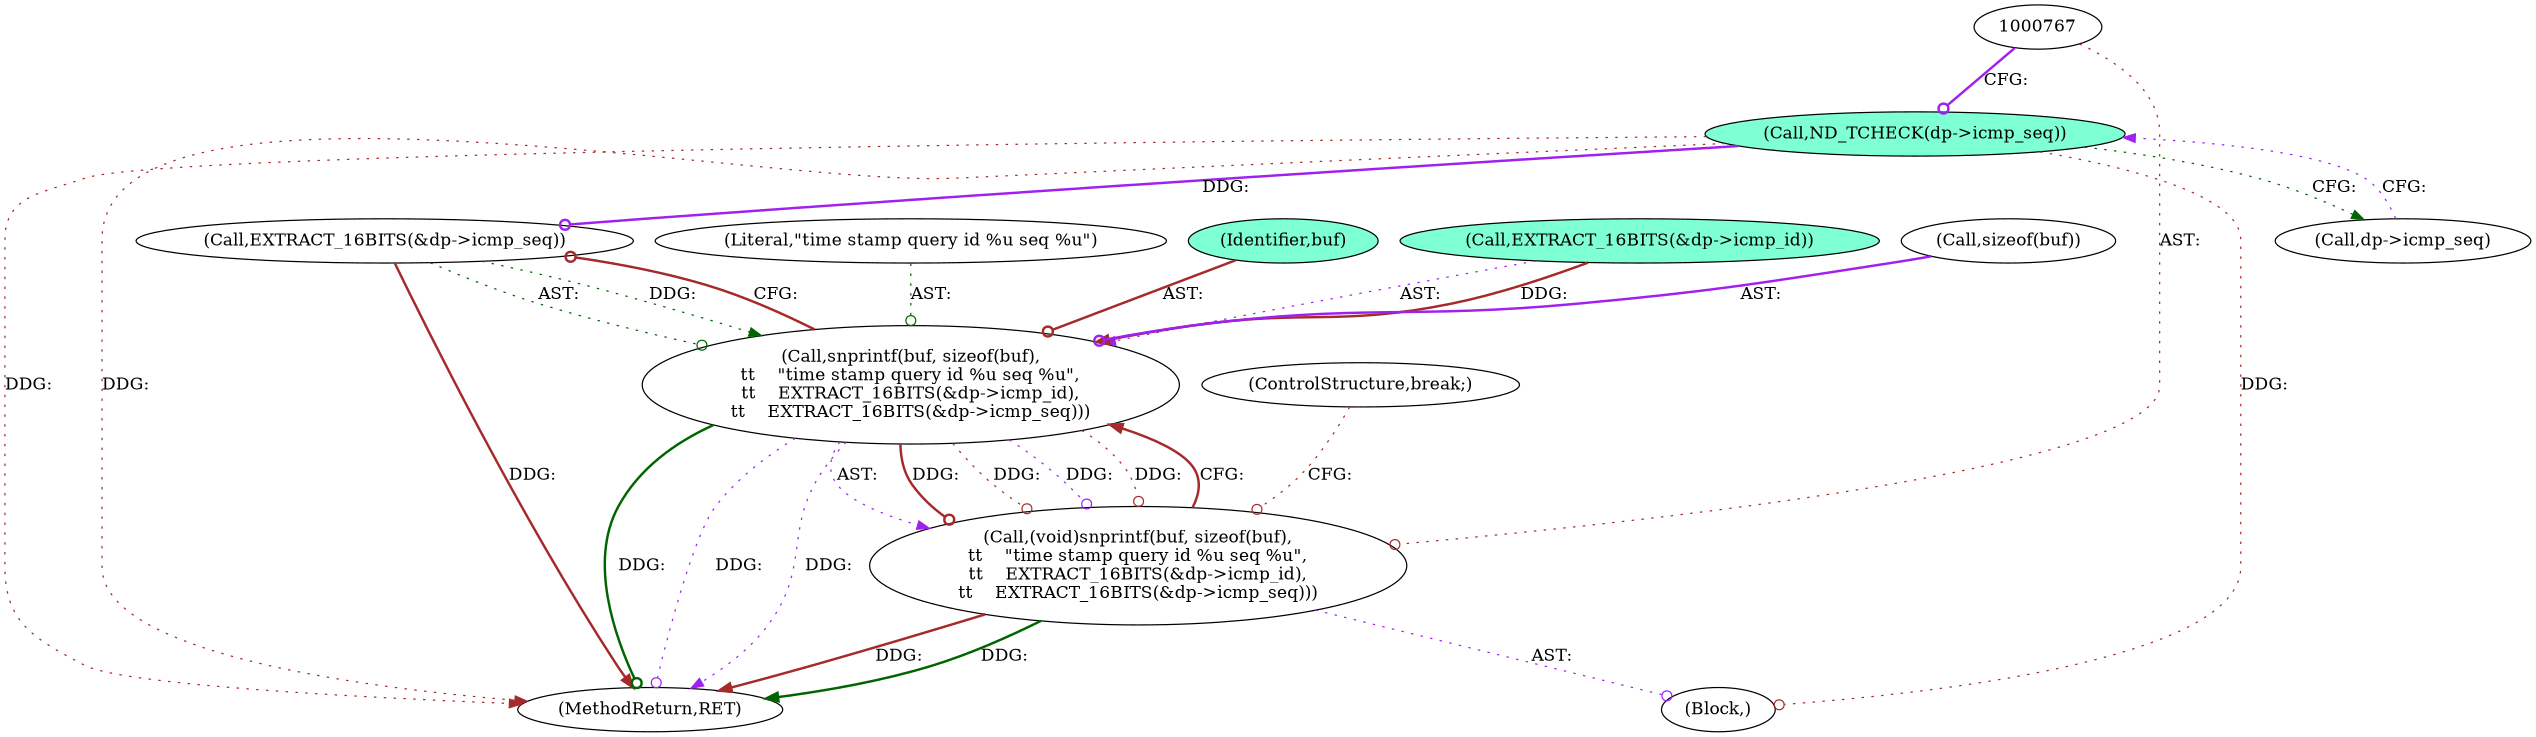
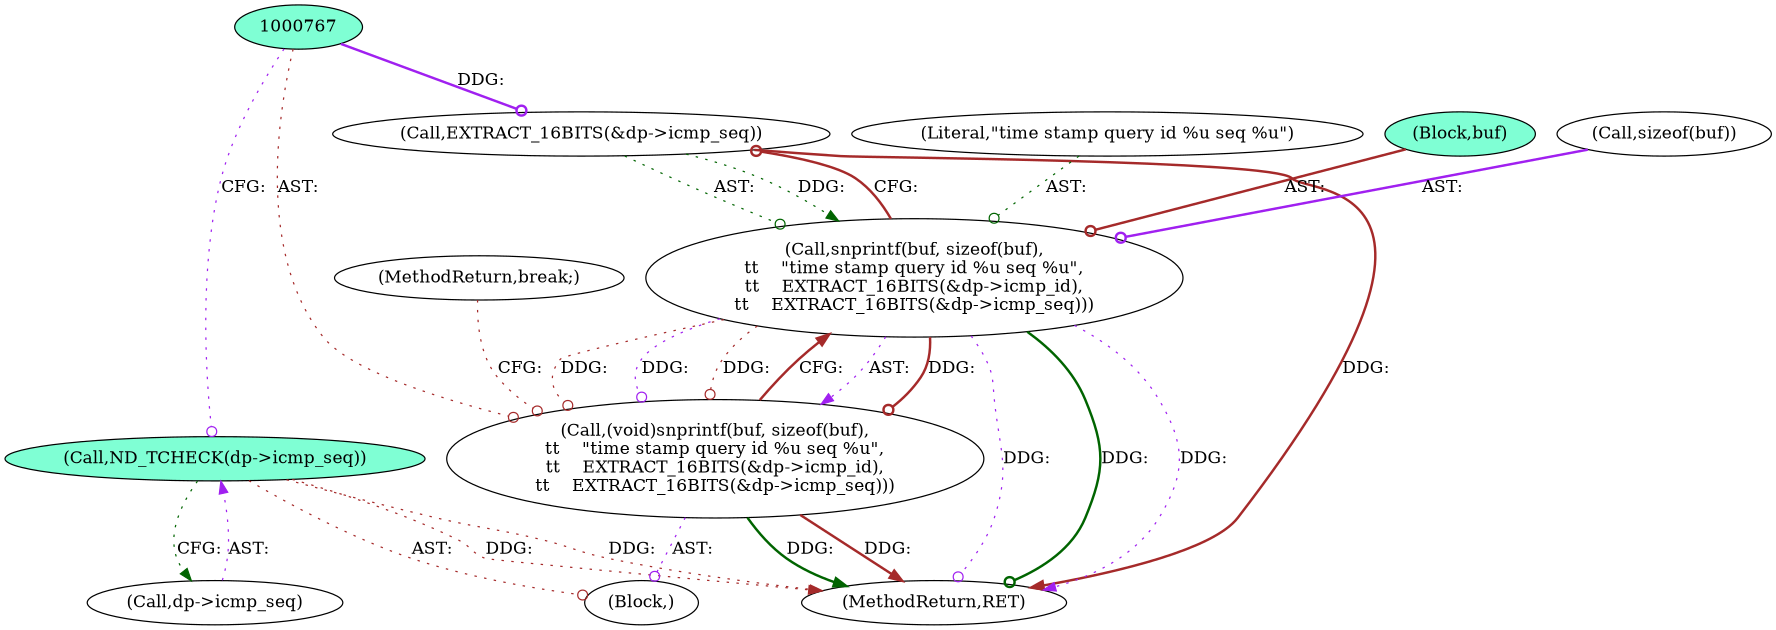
(2038, 27) -> (299, 27)
(1981, 77) -> (212, 230)
(1154, 183) -> (429, 76)
(2407, 187) -> (252, 549)
(1283, 241) -> (1460, 134)
(1640, 241) -> none
(1361, 385) -> (479, 278)
(2267, 385) -> (435, 549)
